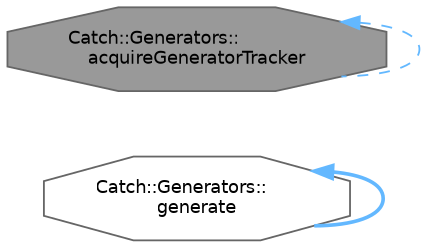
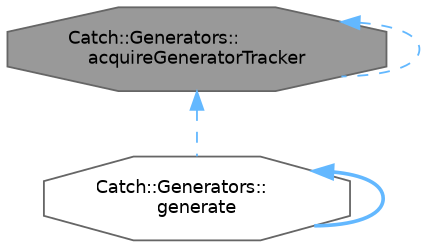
none -> (197, 133)
